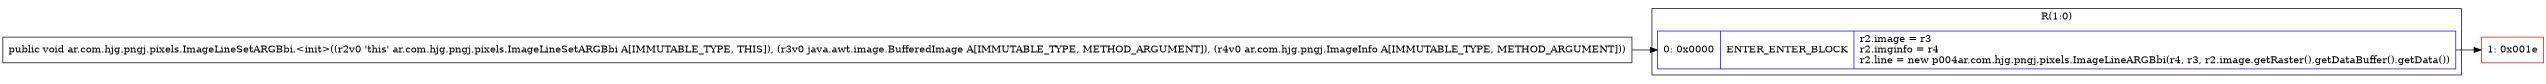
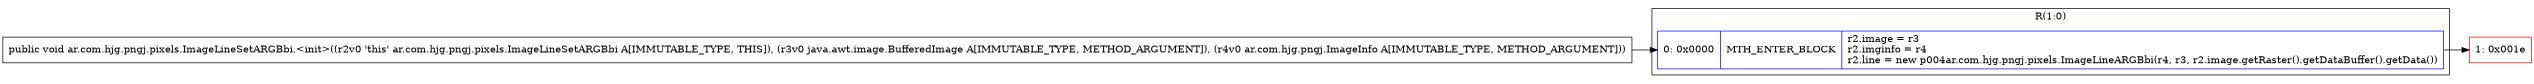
(1787, 50) -> (1781, 50)
